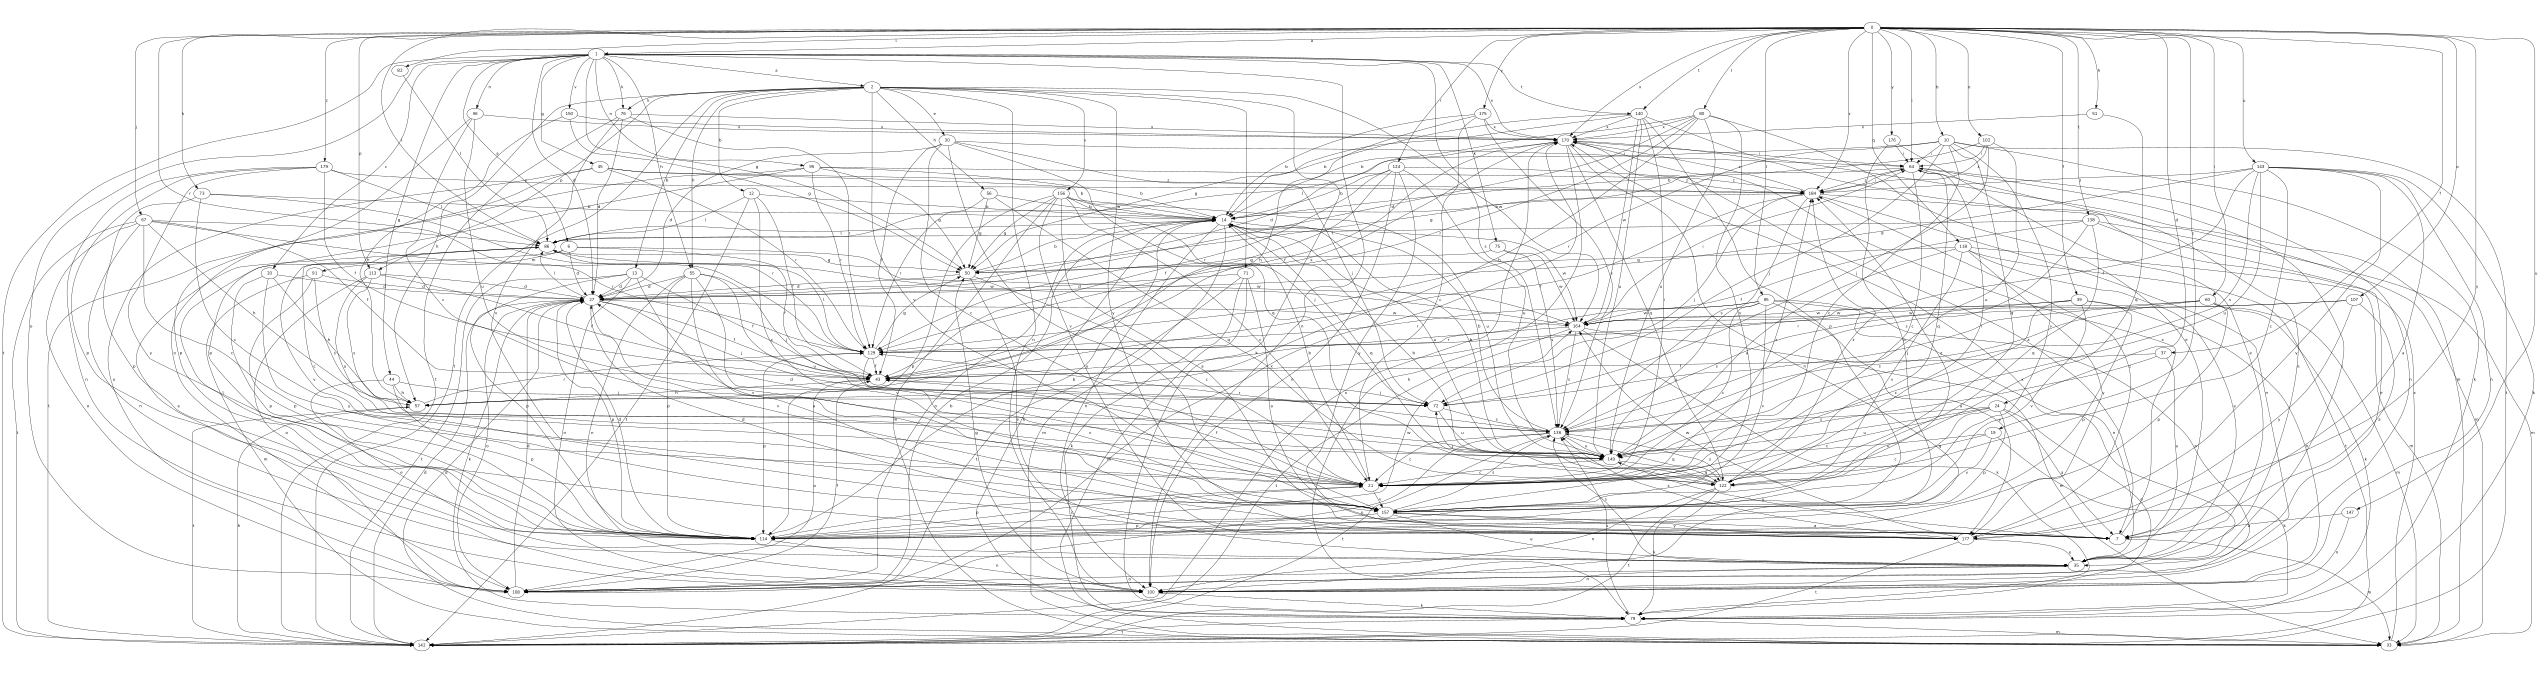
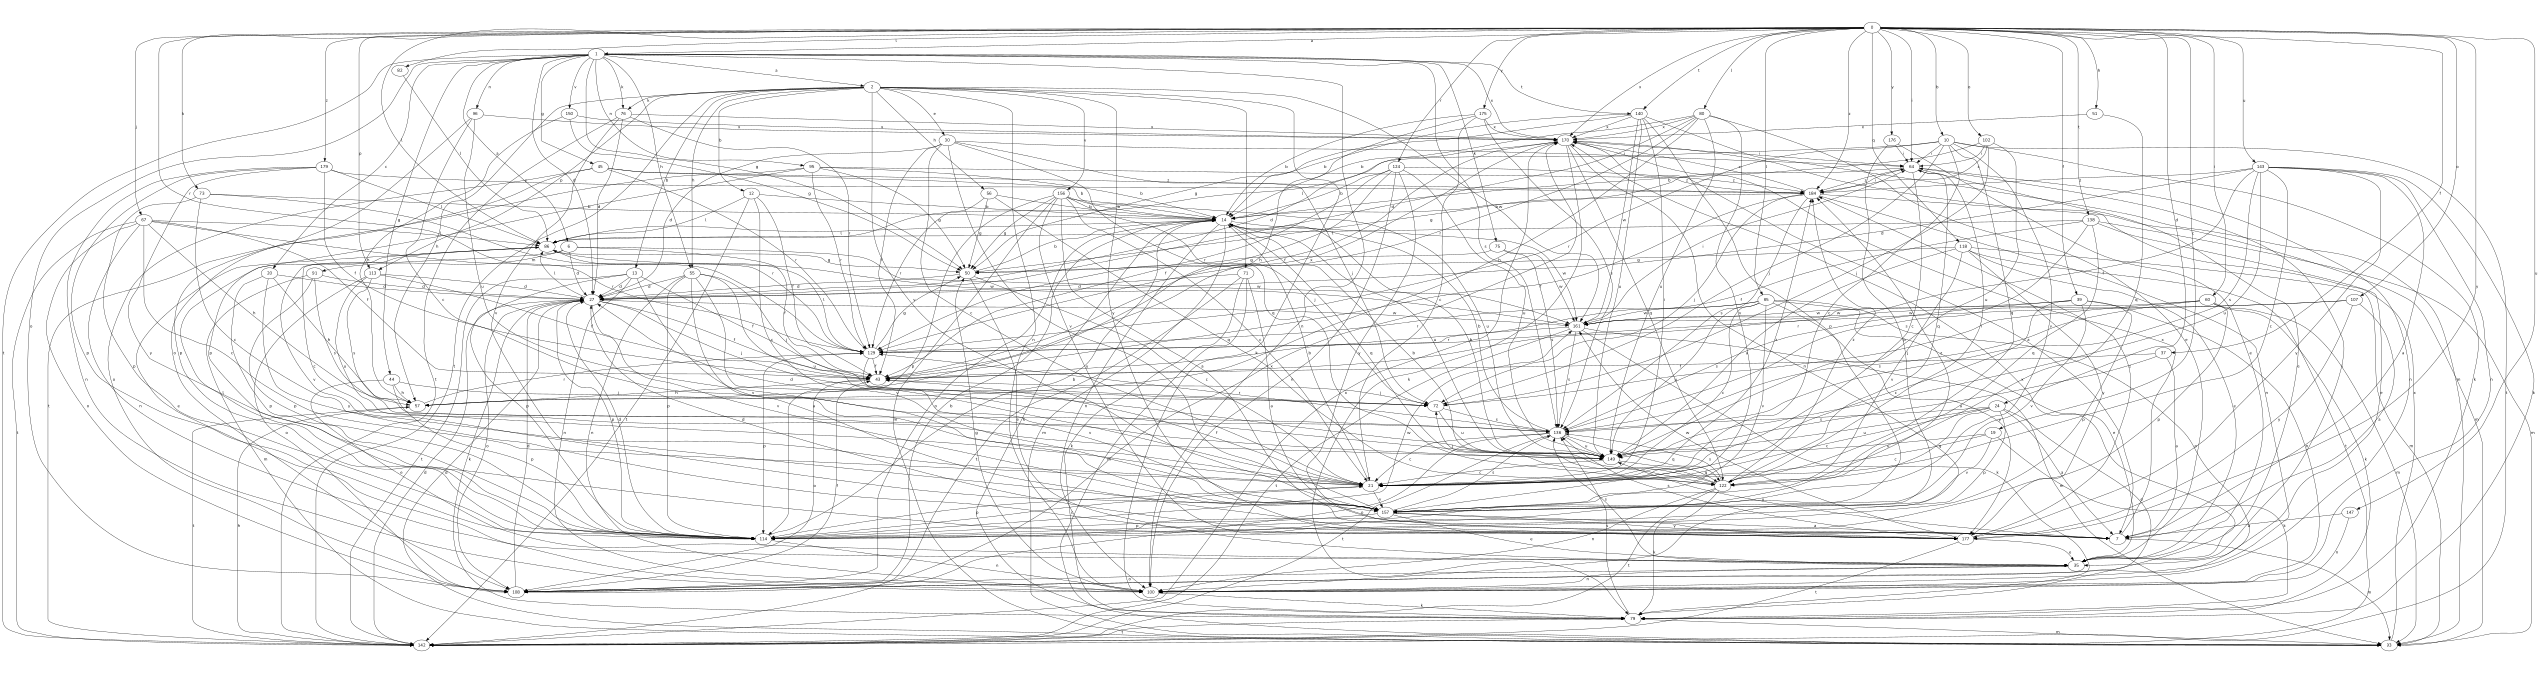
(1577, 326) -> (1577, 326)
